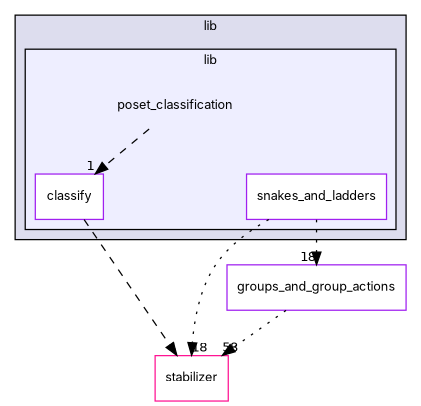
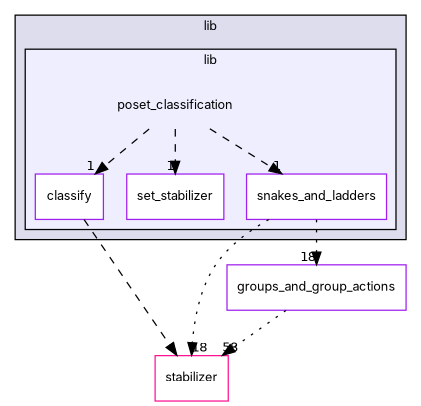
none -> (240, 148)
none -> (175, 197)
